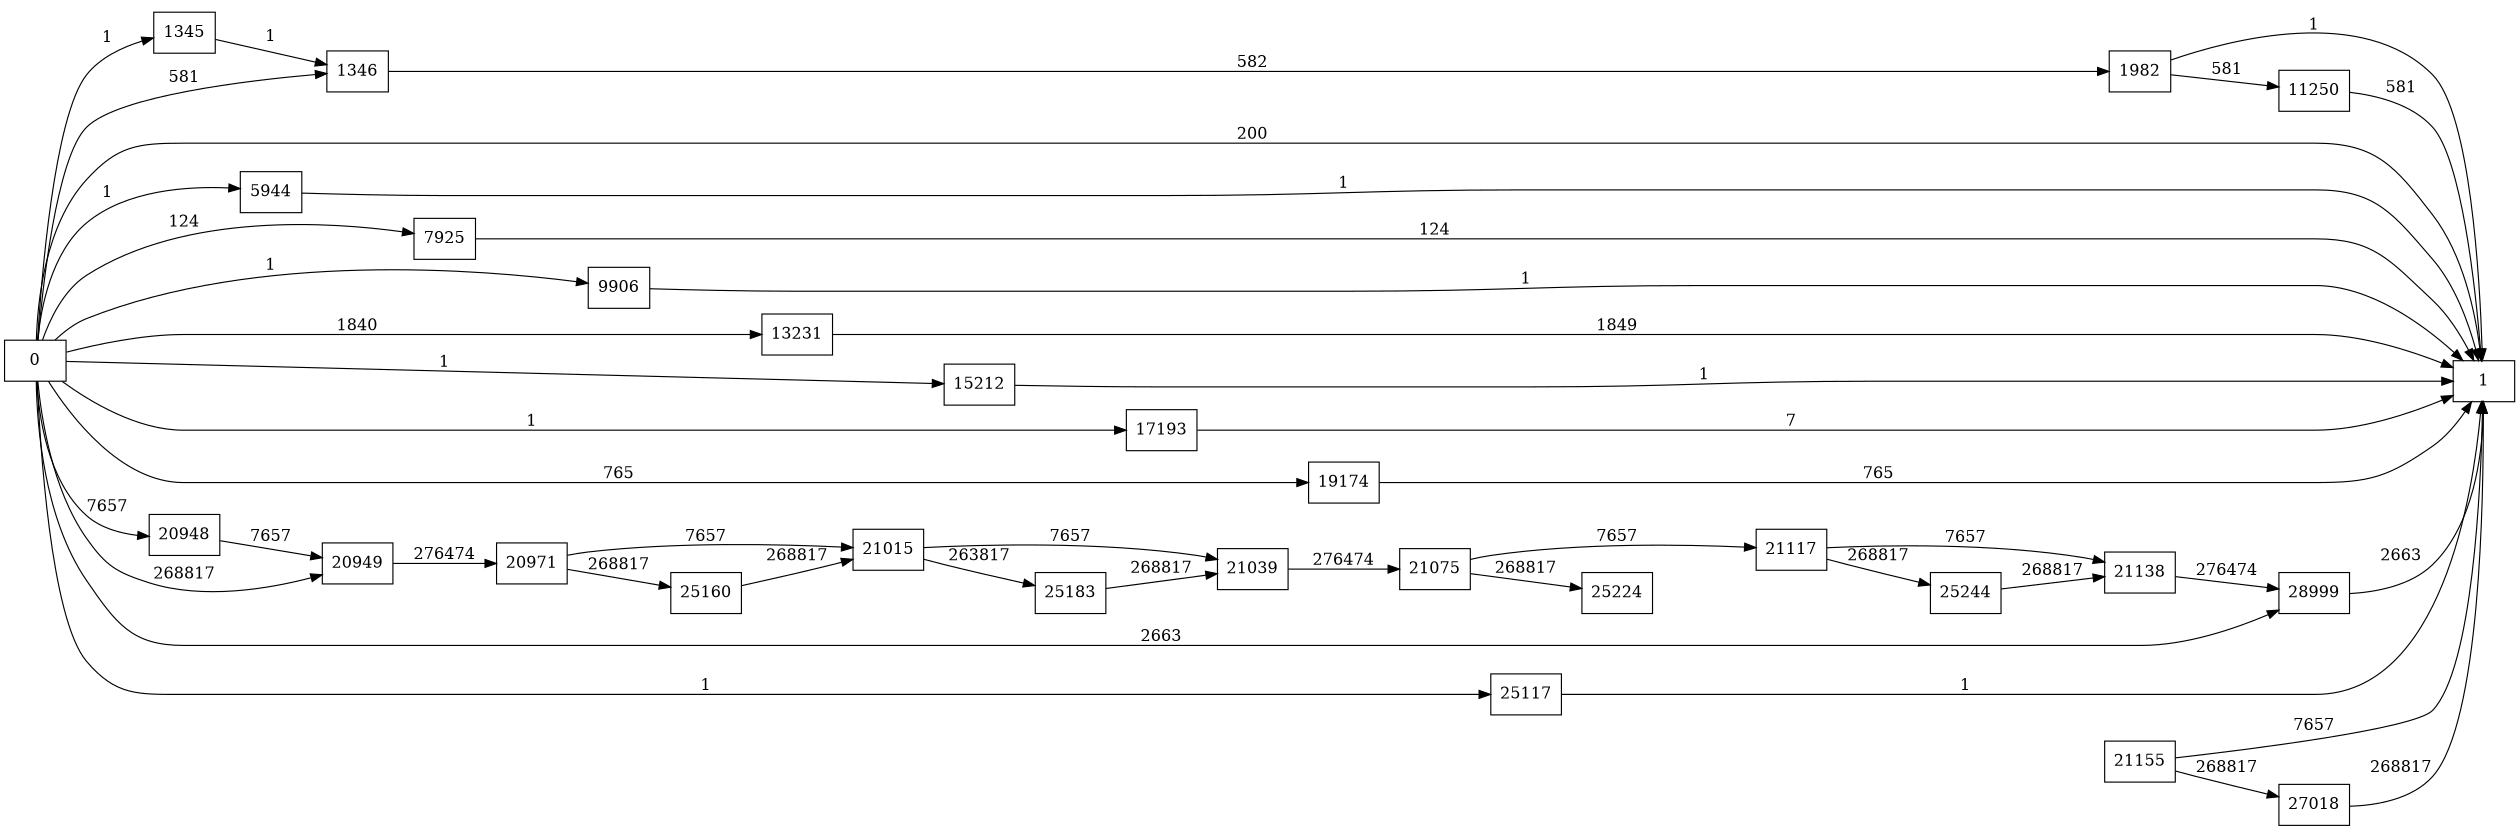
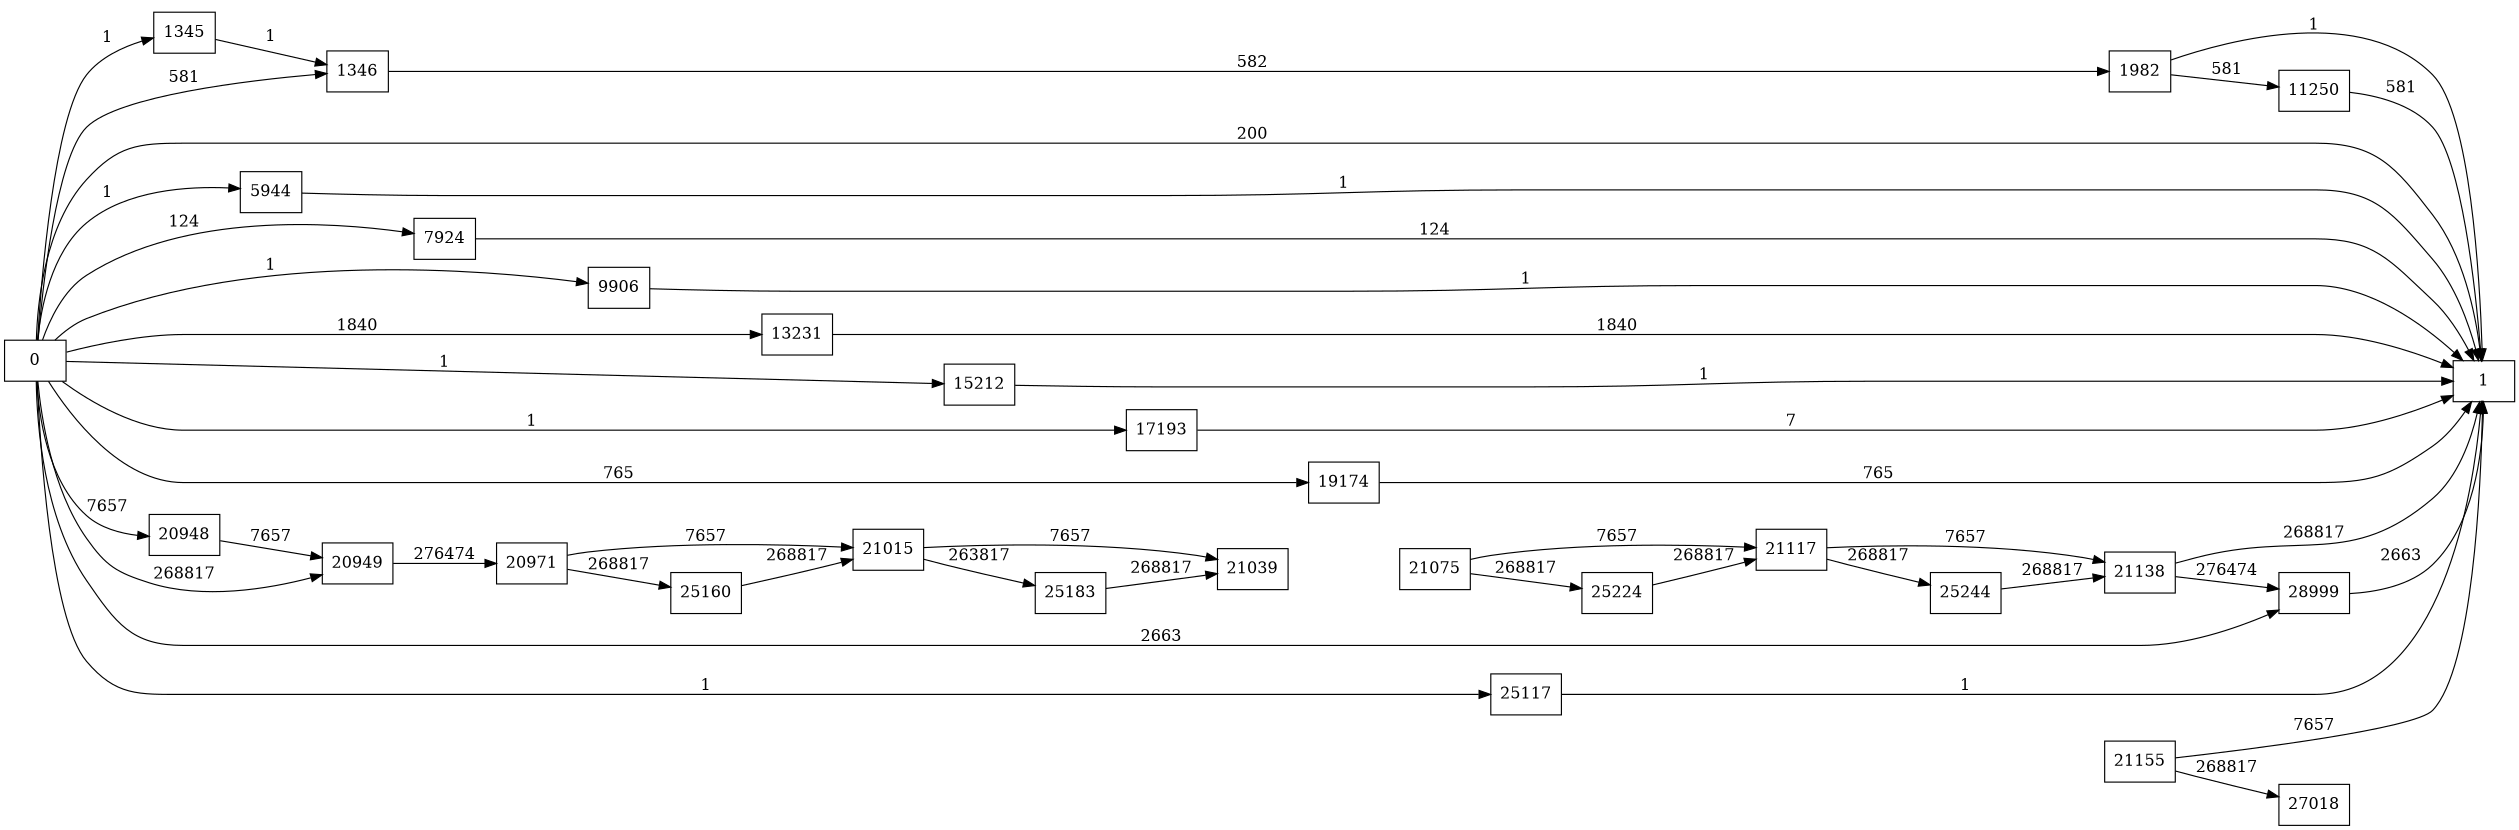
(445, 239) -> (445, 239)
(1617, 326) -> (1617, 326)
(1338, 569) -> none
none -> (1699, 574)
(2472, 643) -> (2357, 539)
